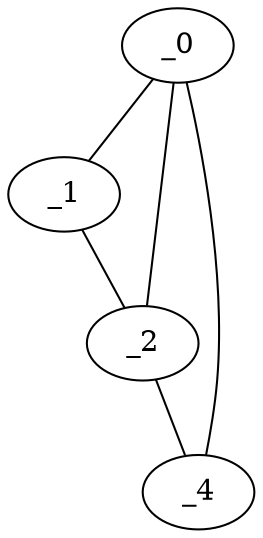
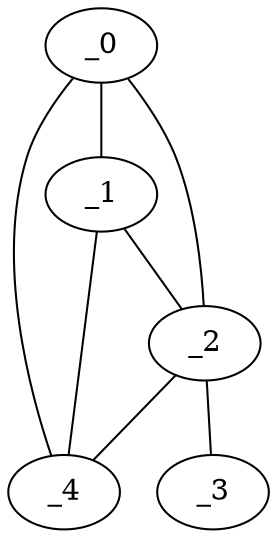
none -> (83, 343)
none -> (213, 492)
